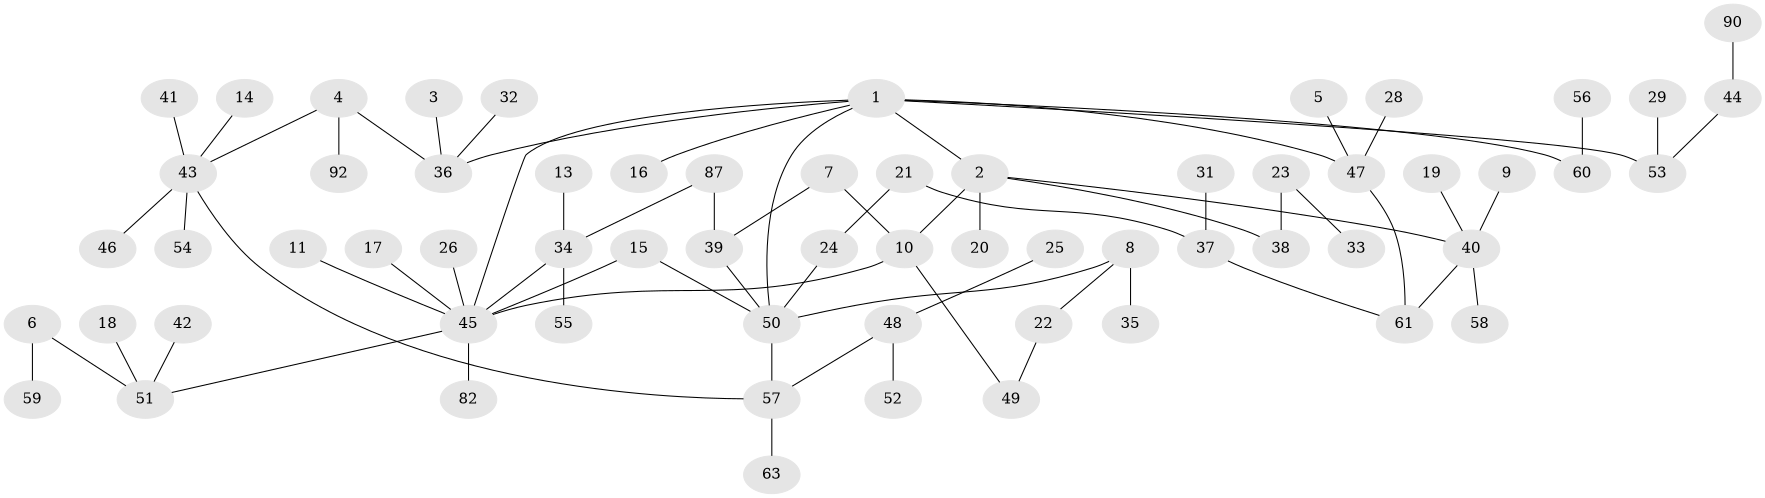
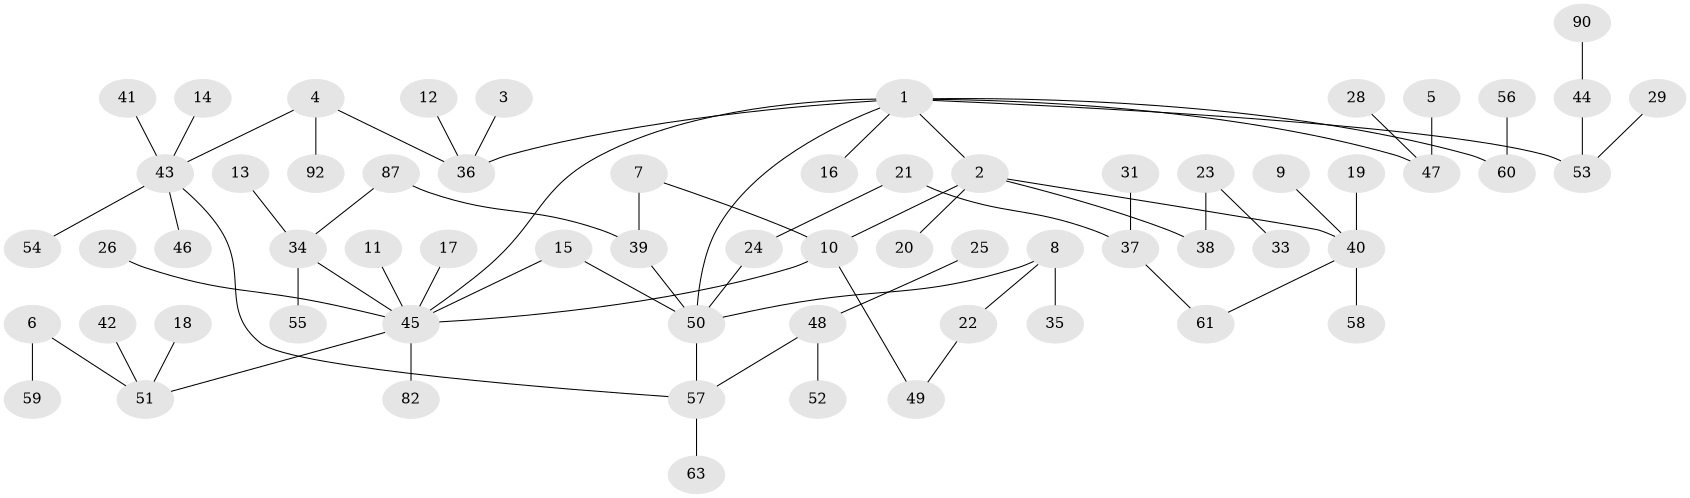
(509, 98) -> (429, 98)
(1398, 244) -> none
